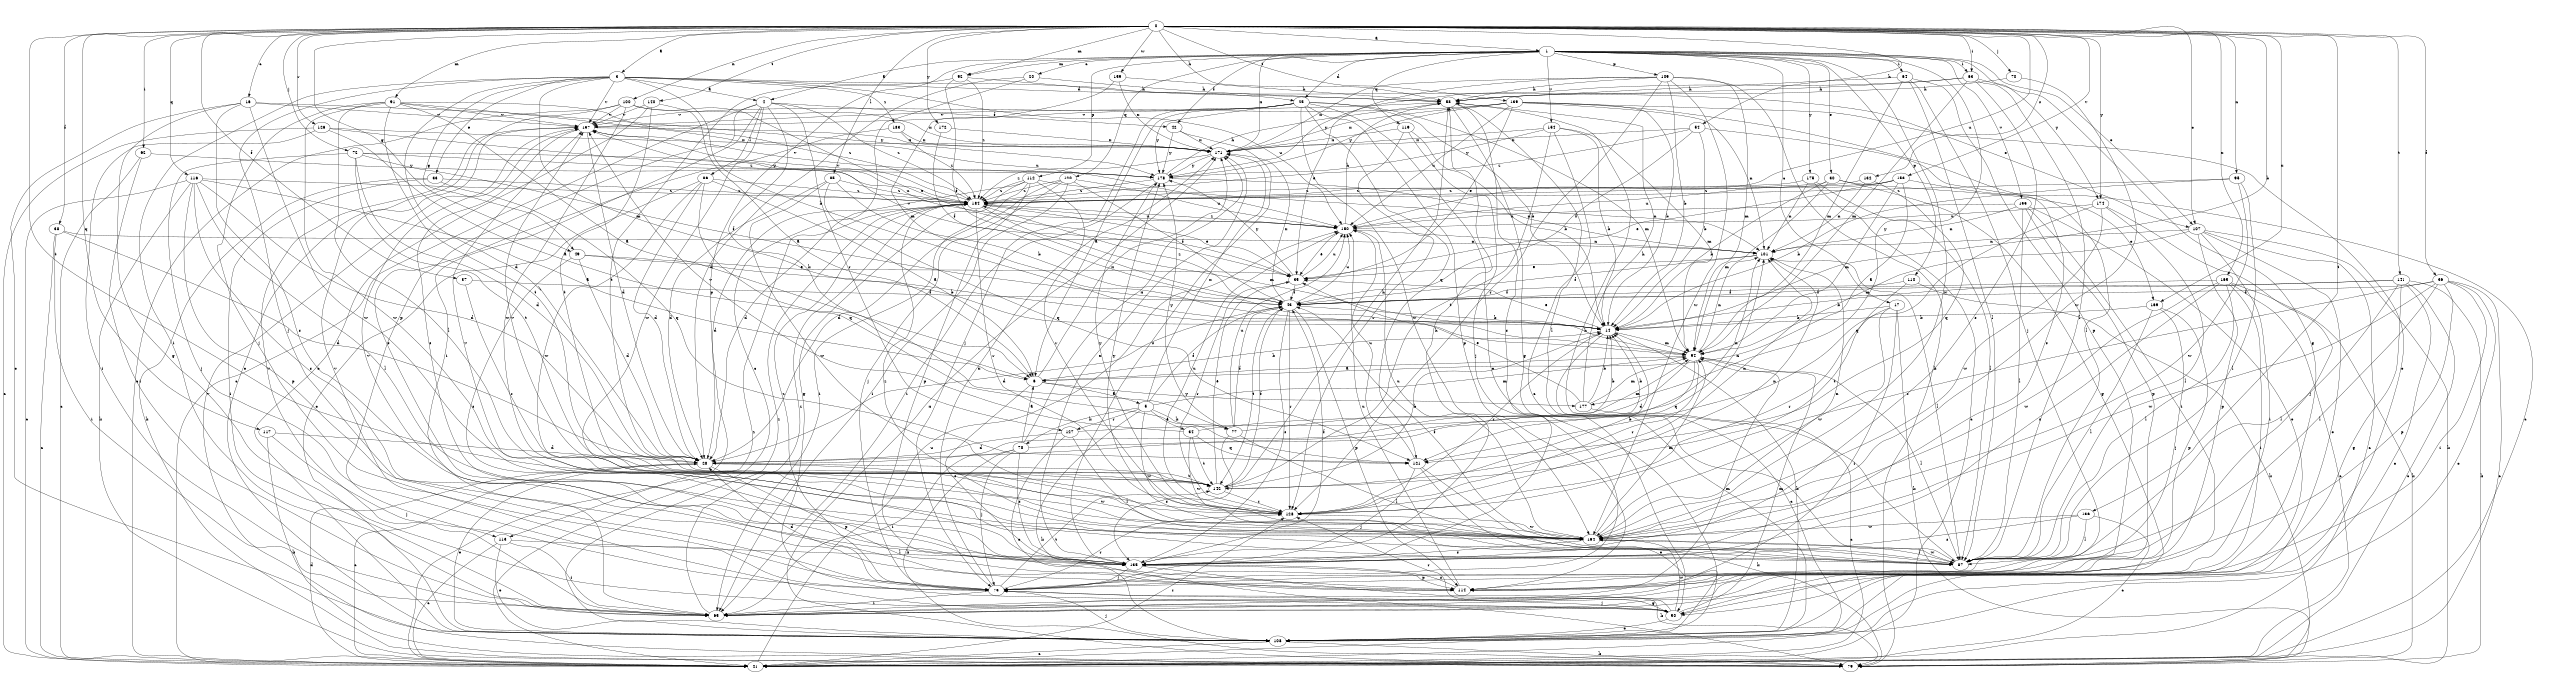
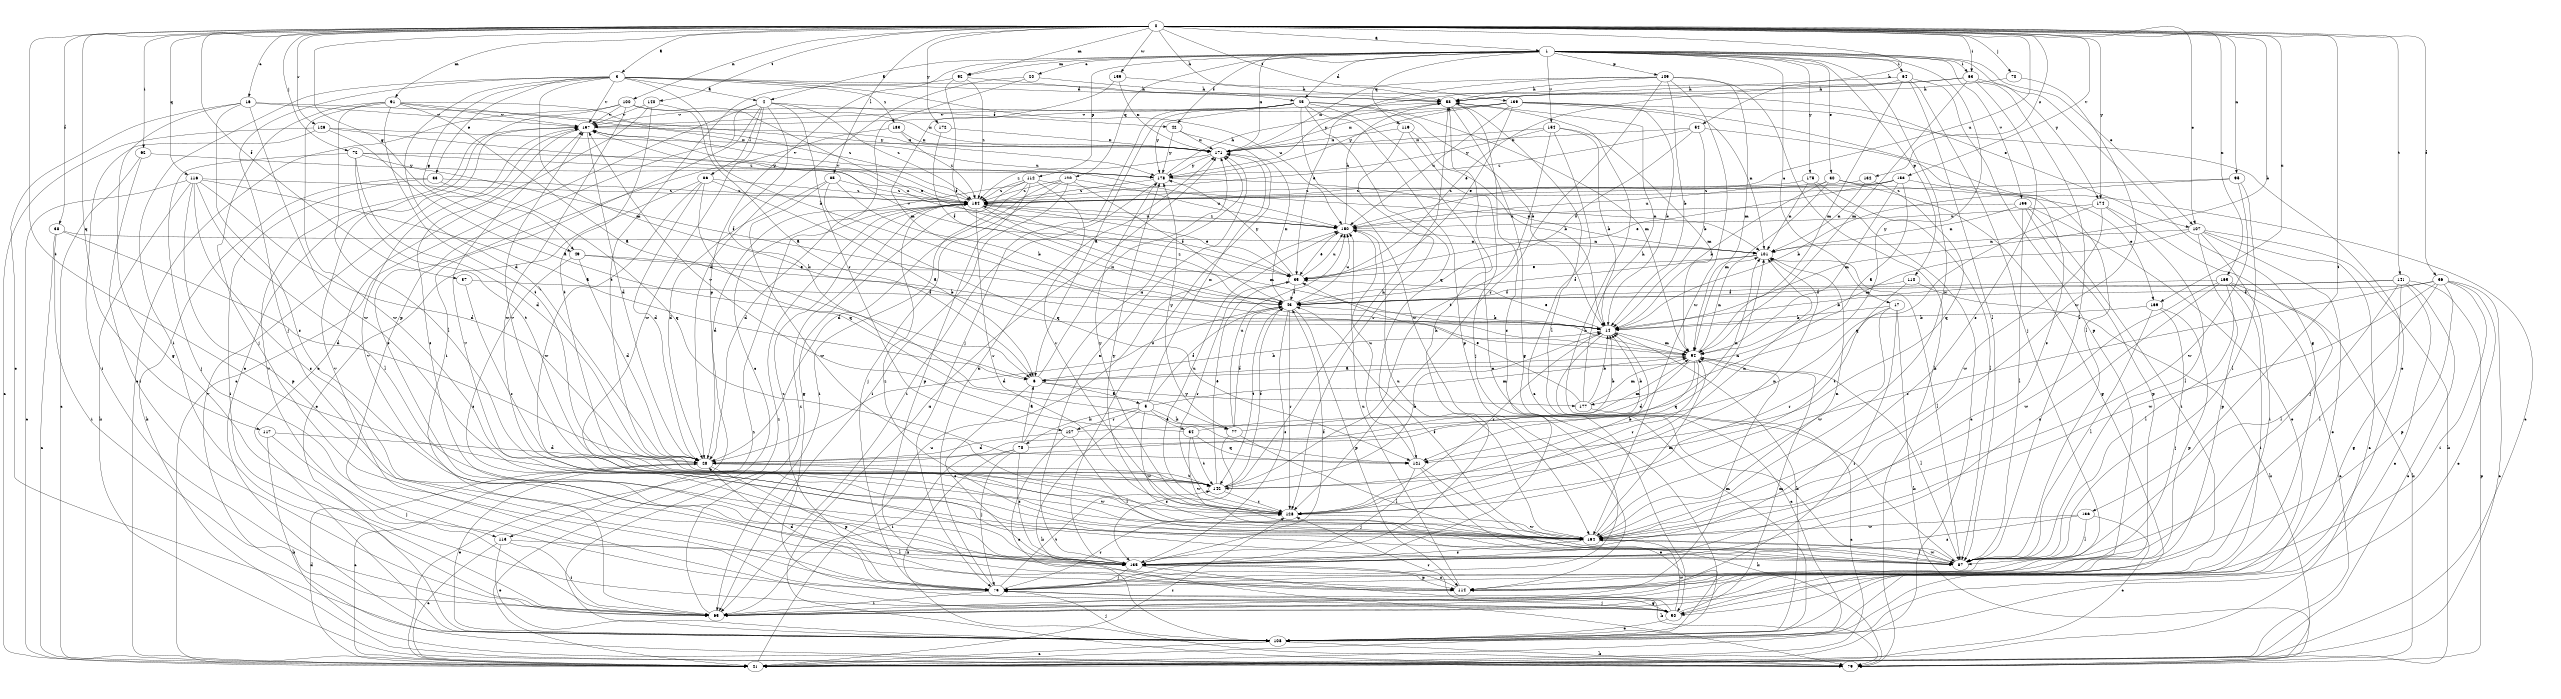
none -> (1576, 112)
(2482, 476) -> (2482, 476)
